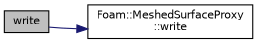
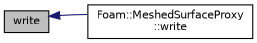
(63, 28) -> (74, 15)
